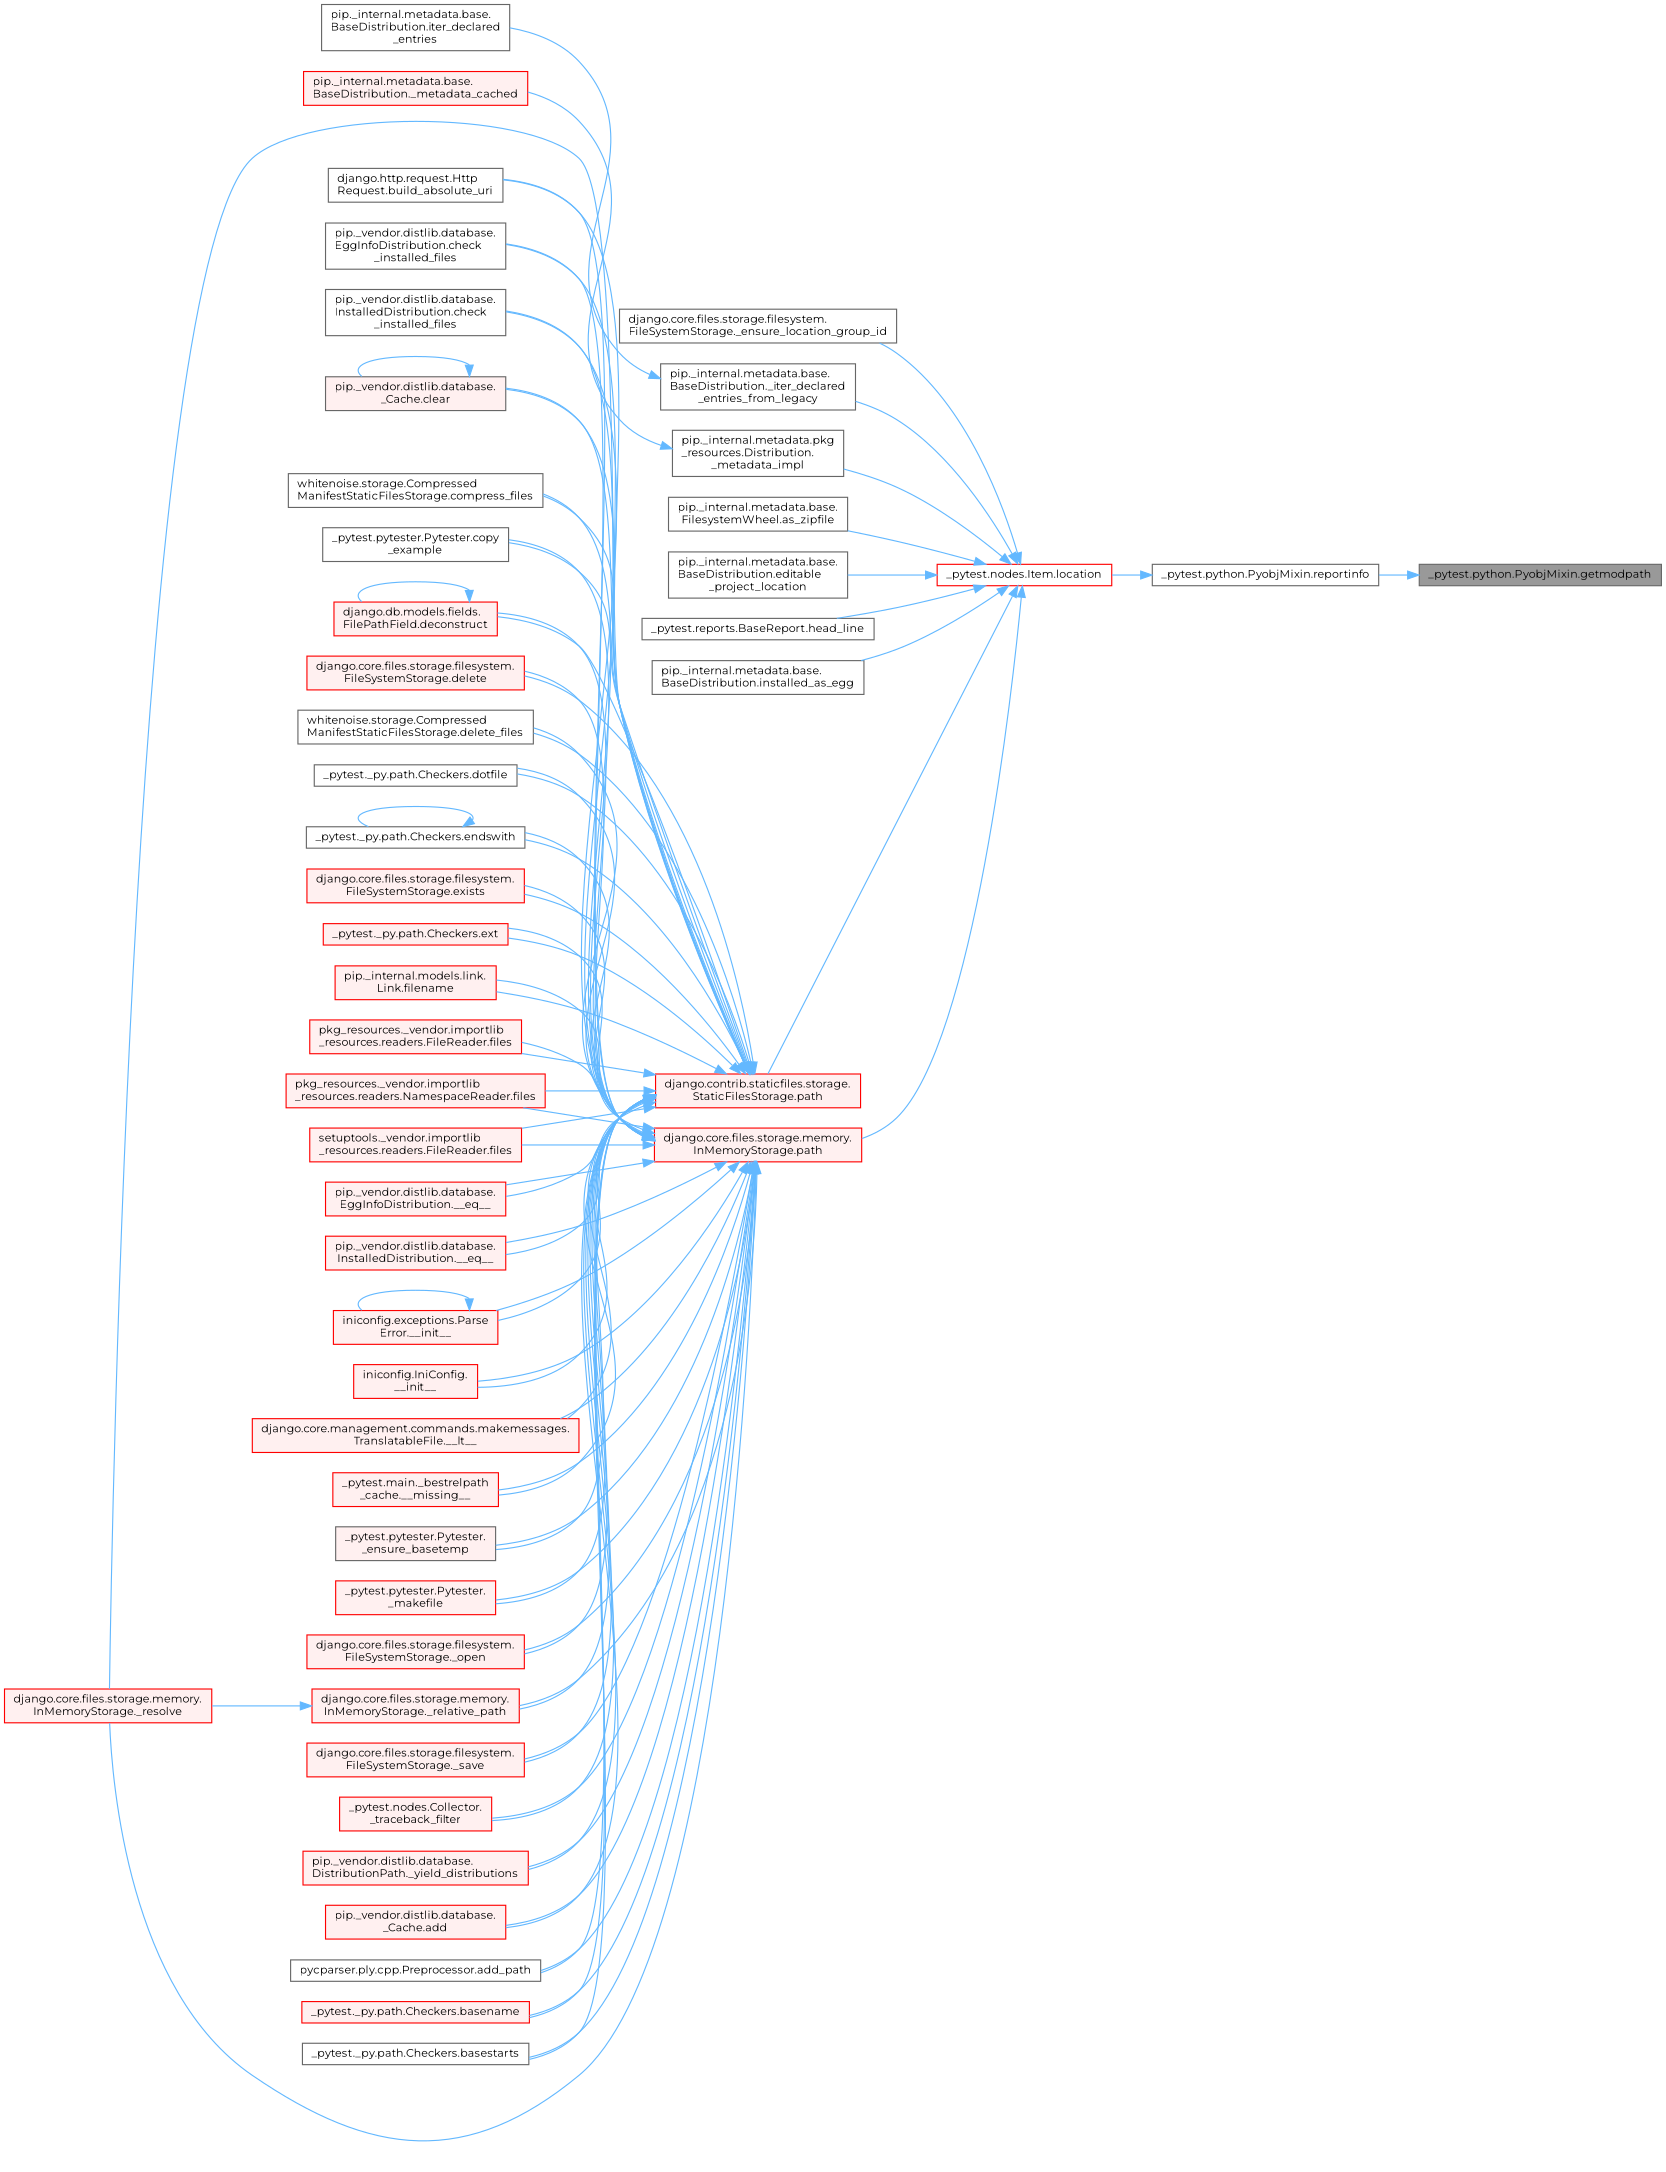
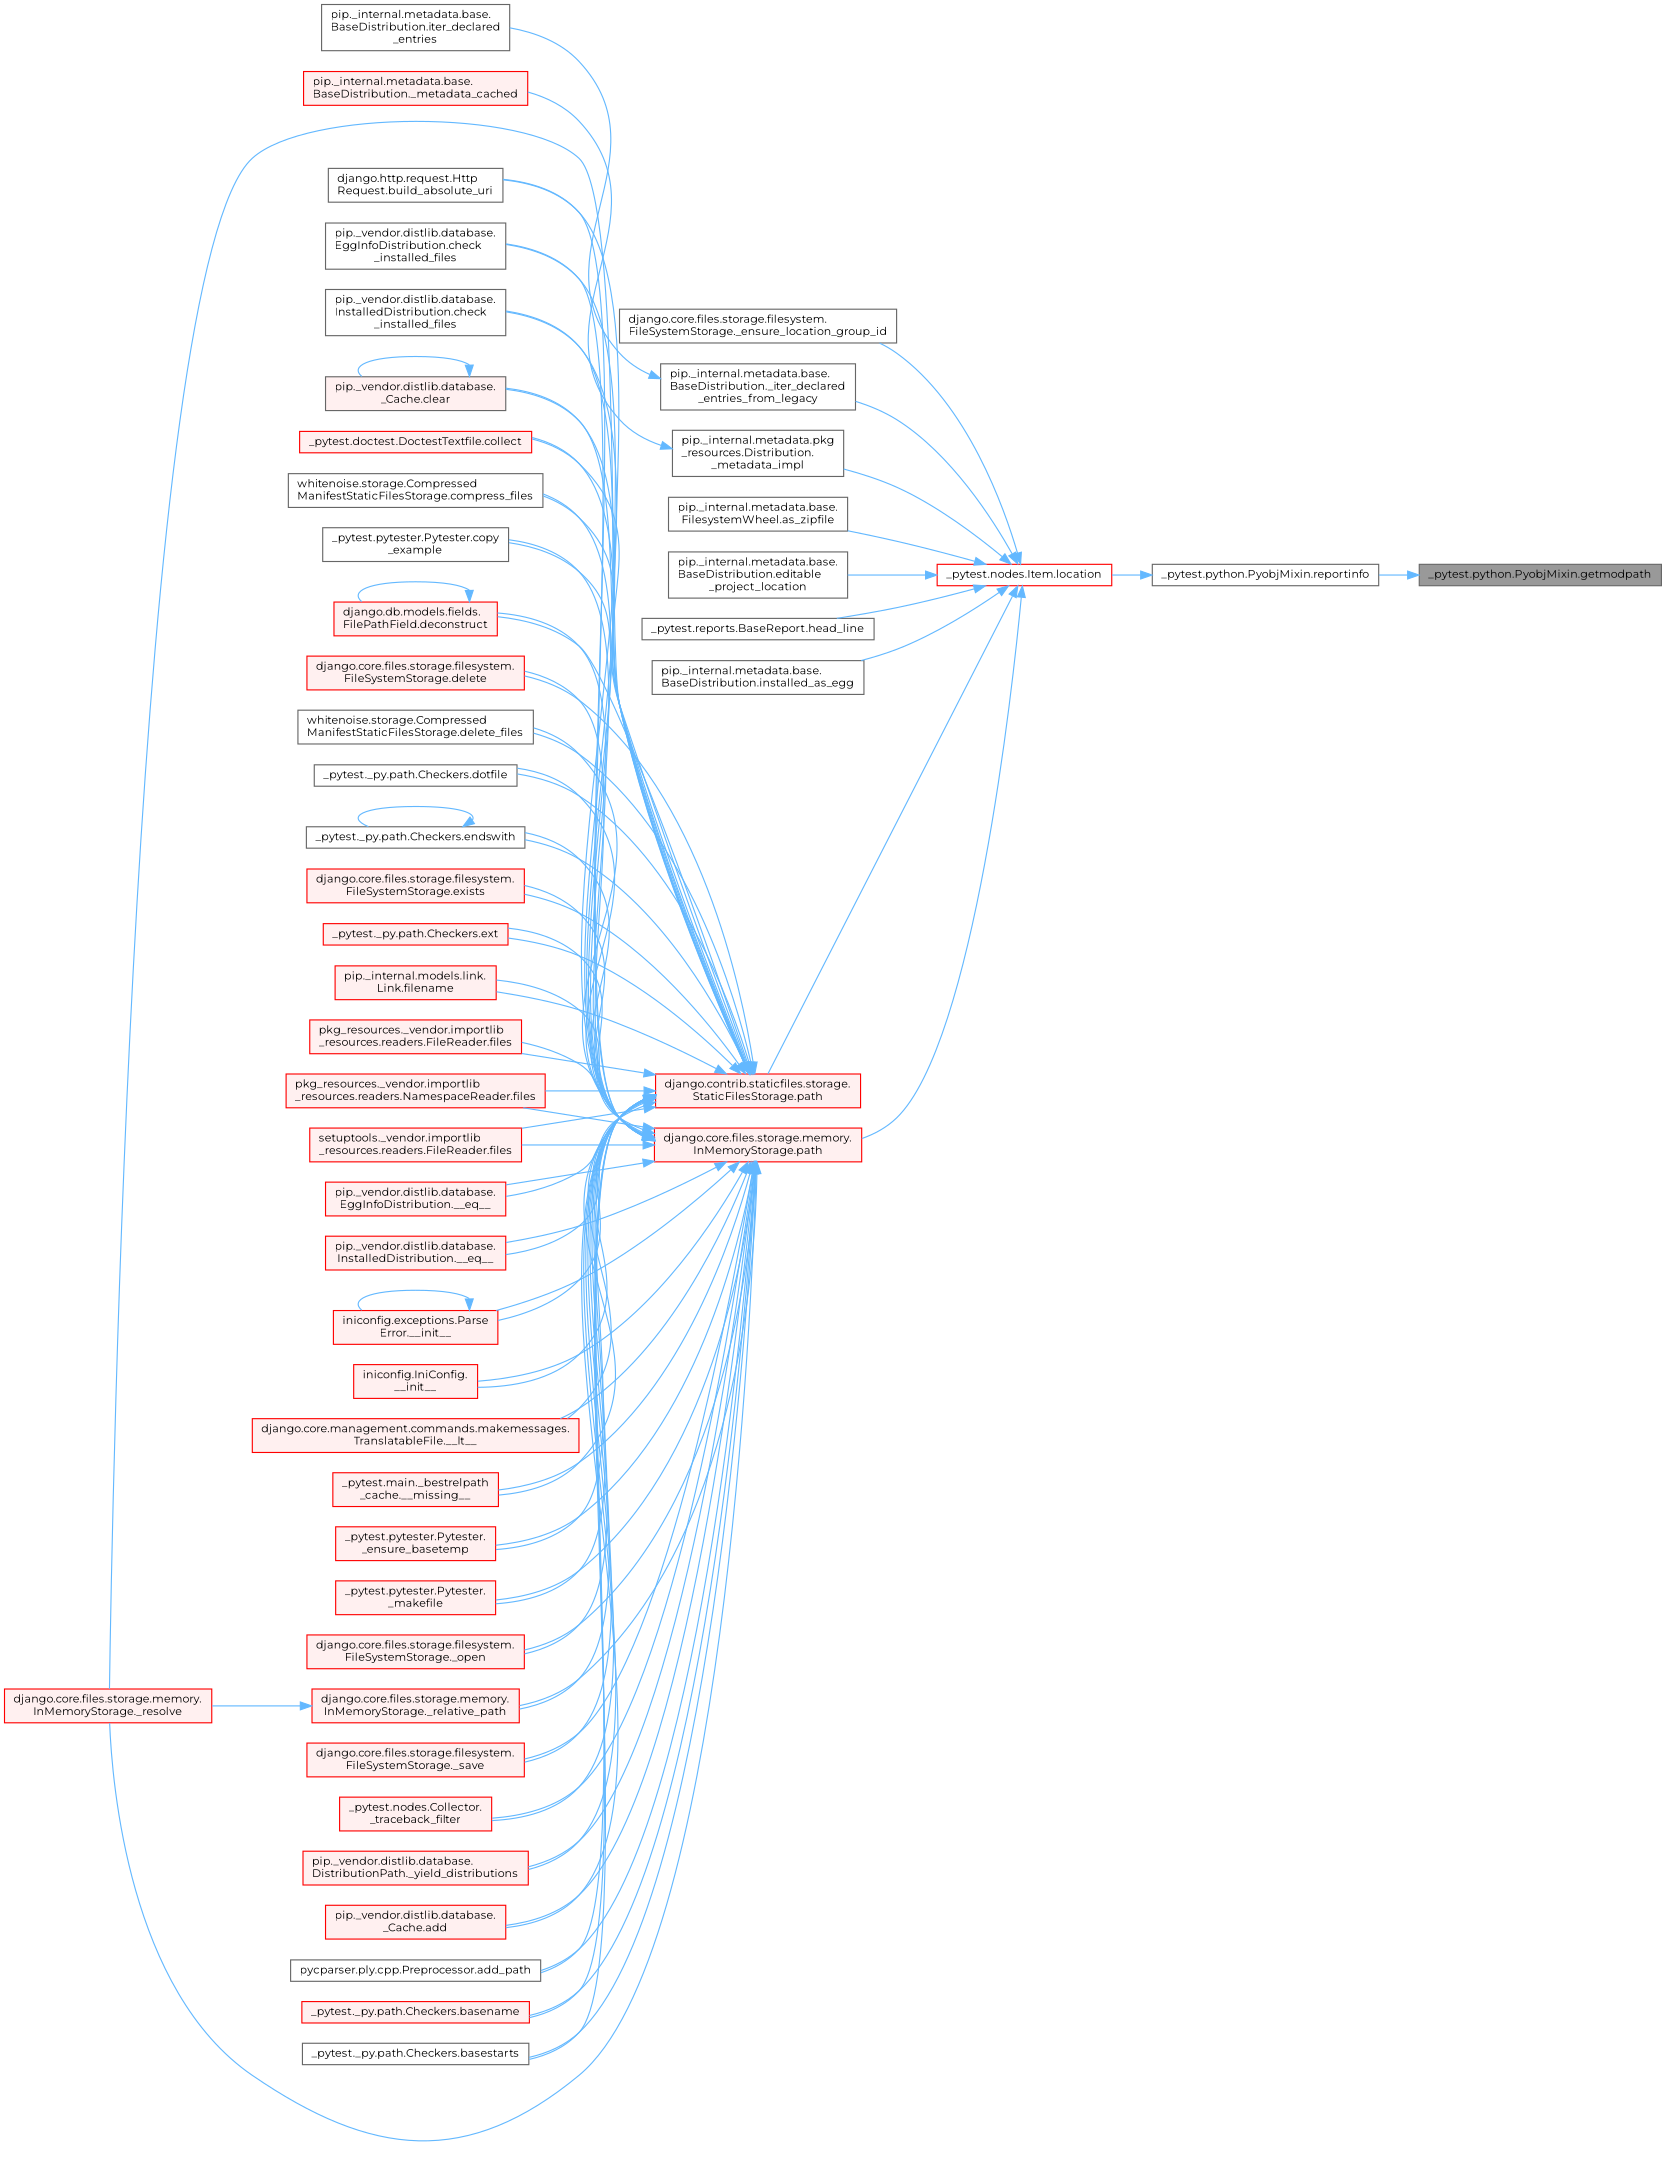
none -> (416, 442)
(416, 1544) -> (416, 1544)
